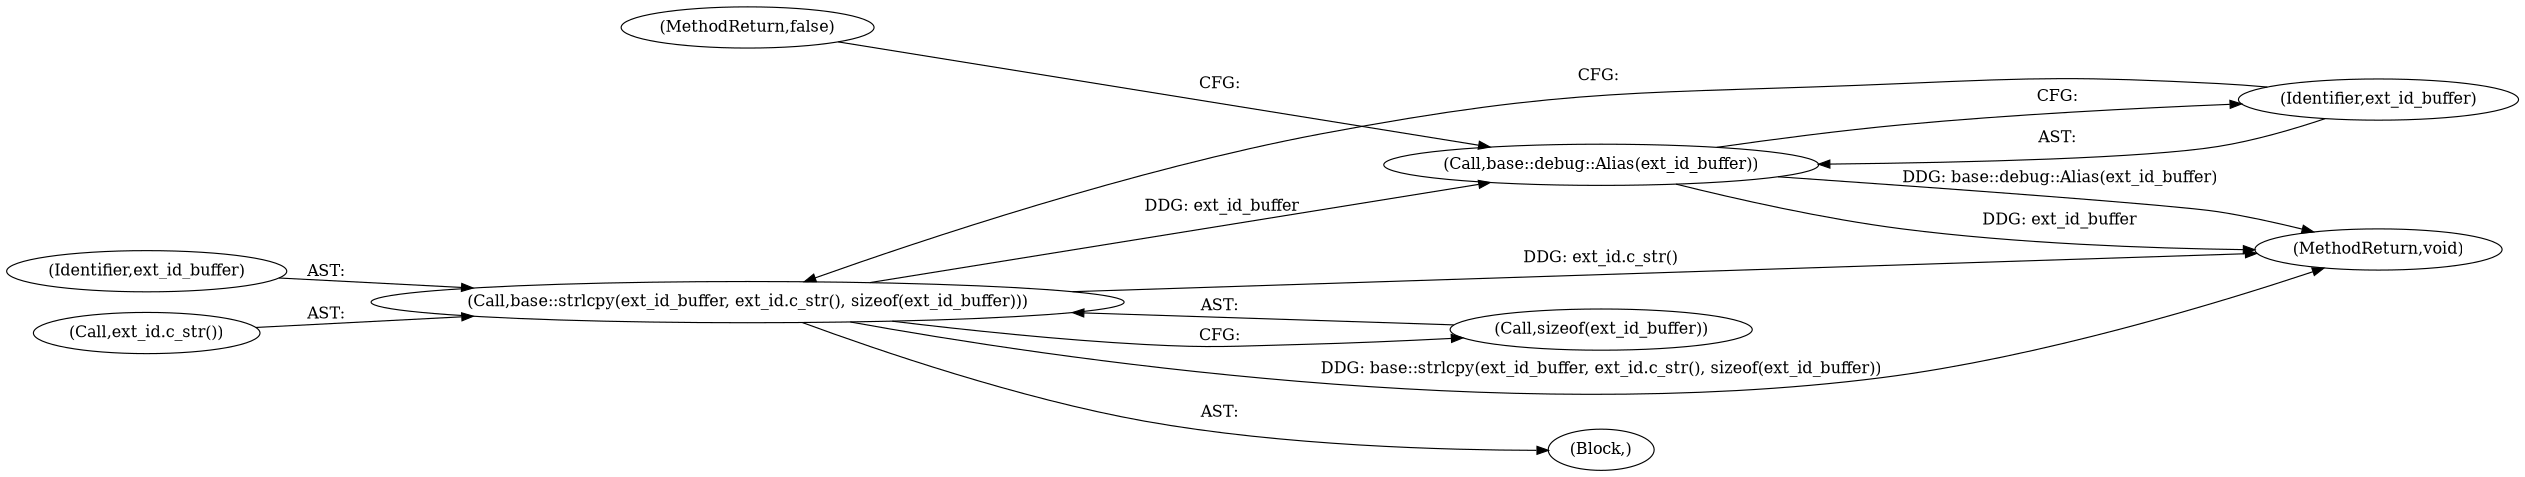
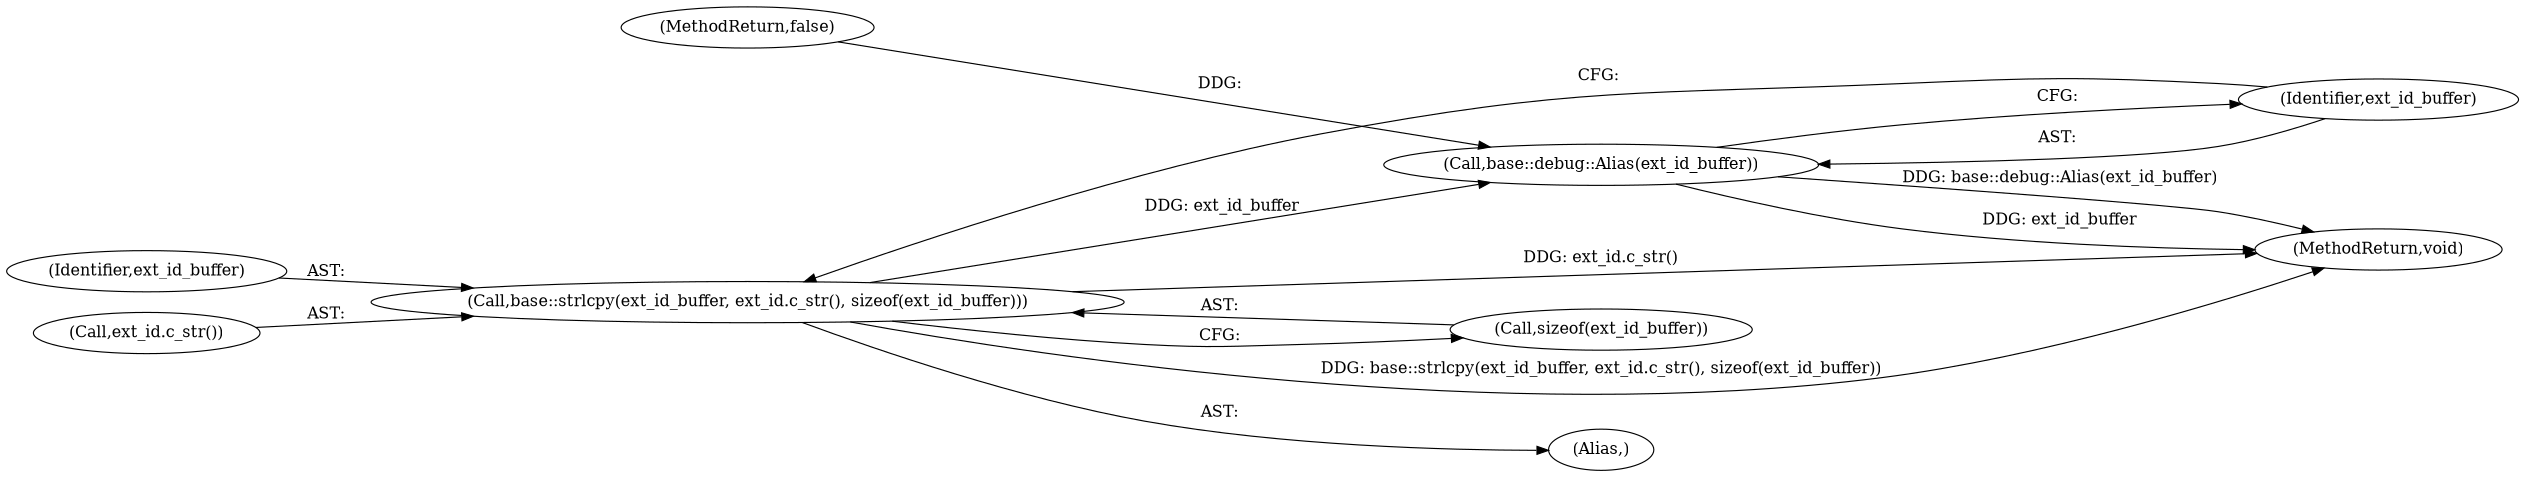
(1222, 84) -> (1222, 84)
(1601, 450) -> (1601, 450)
